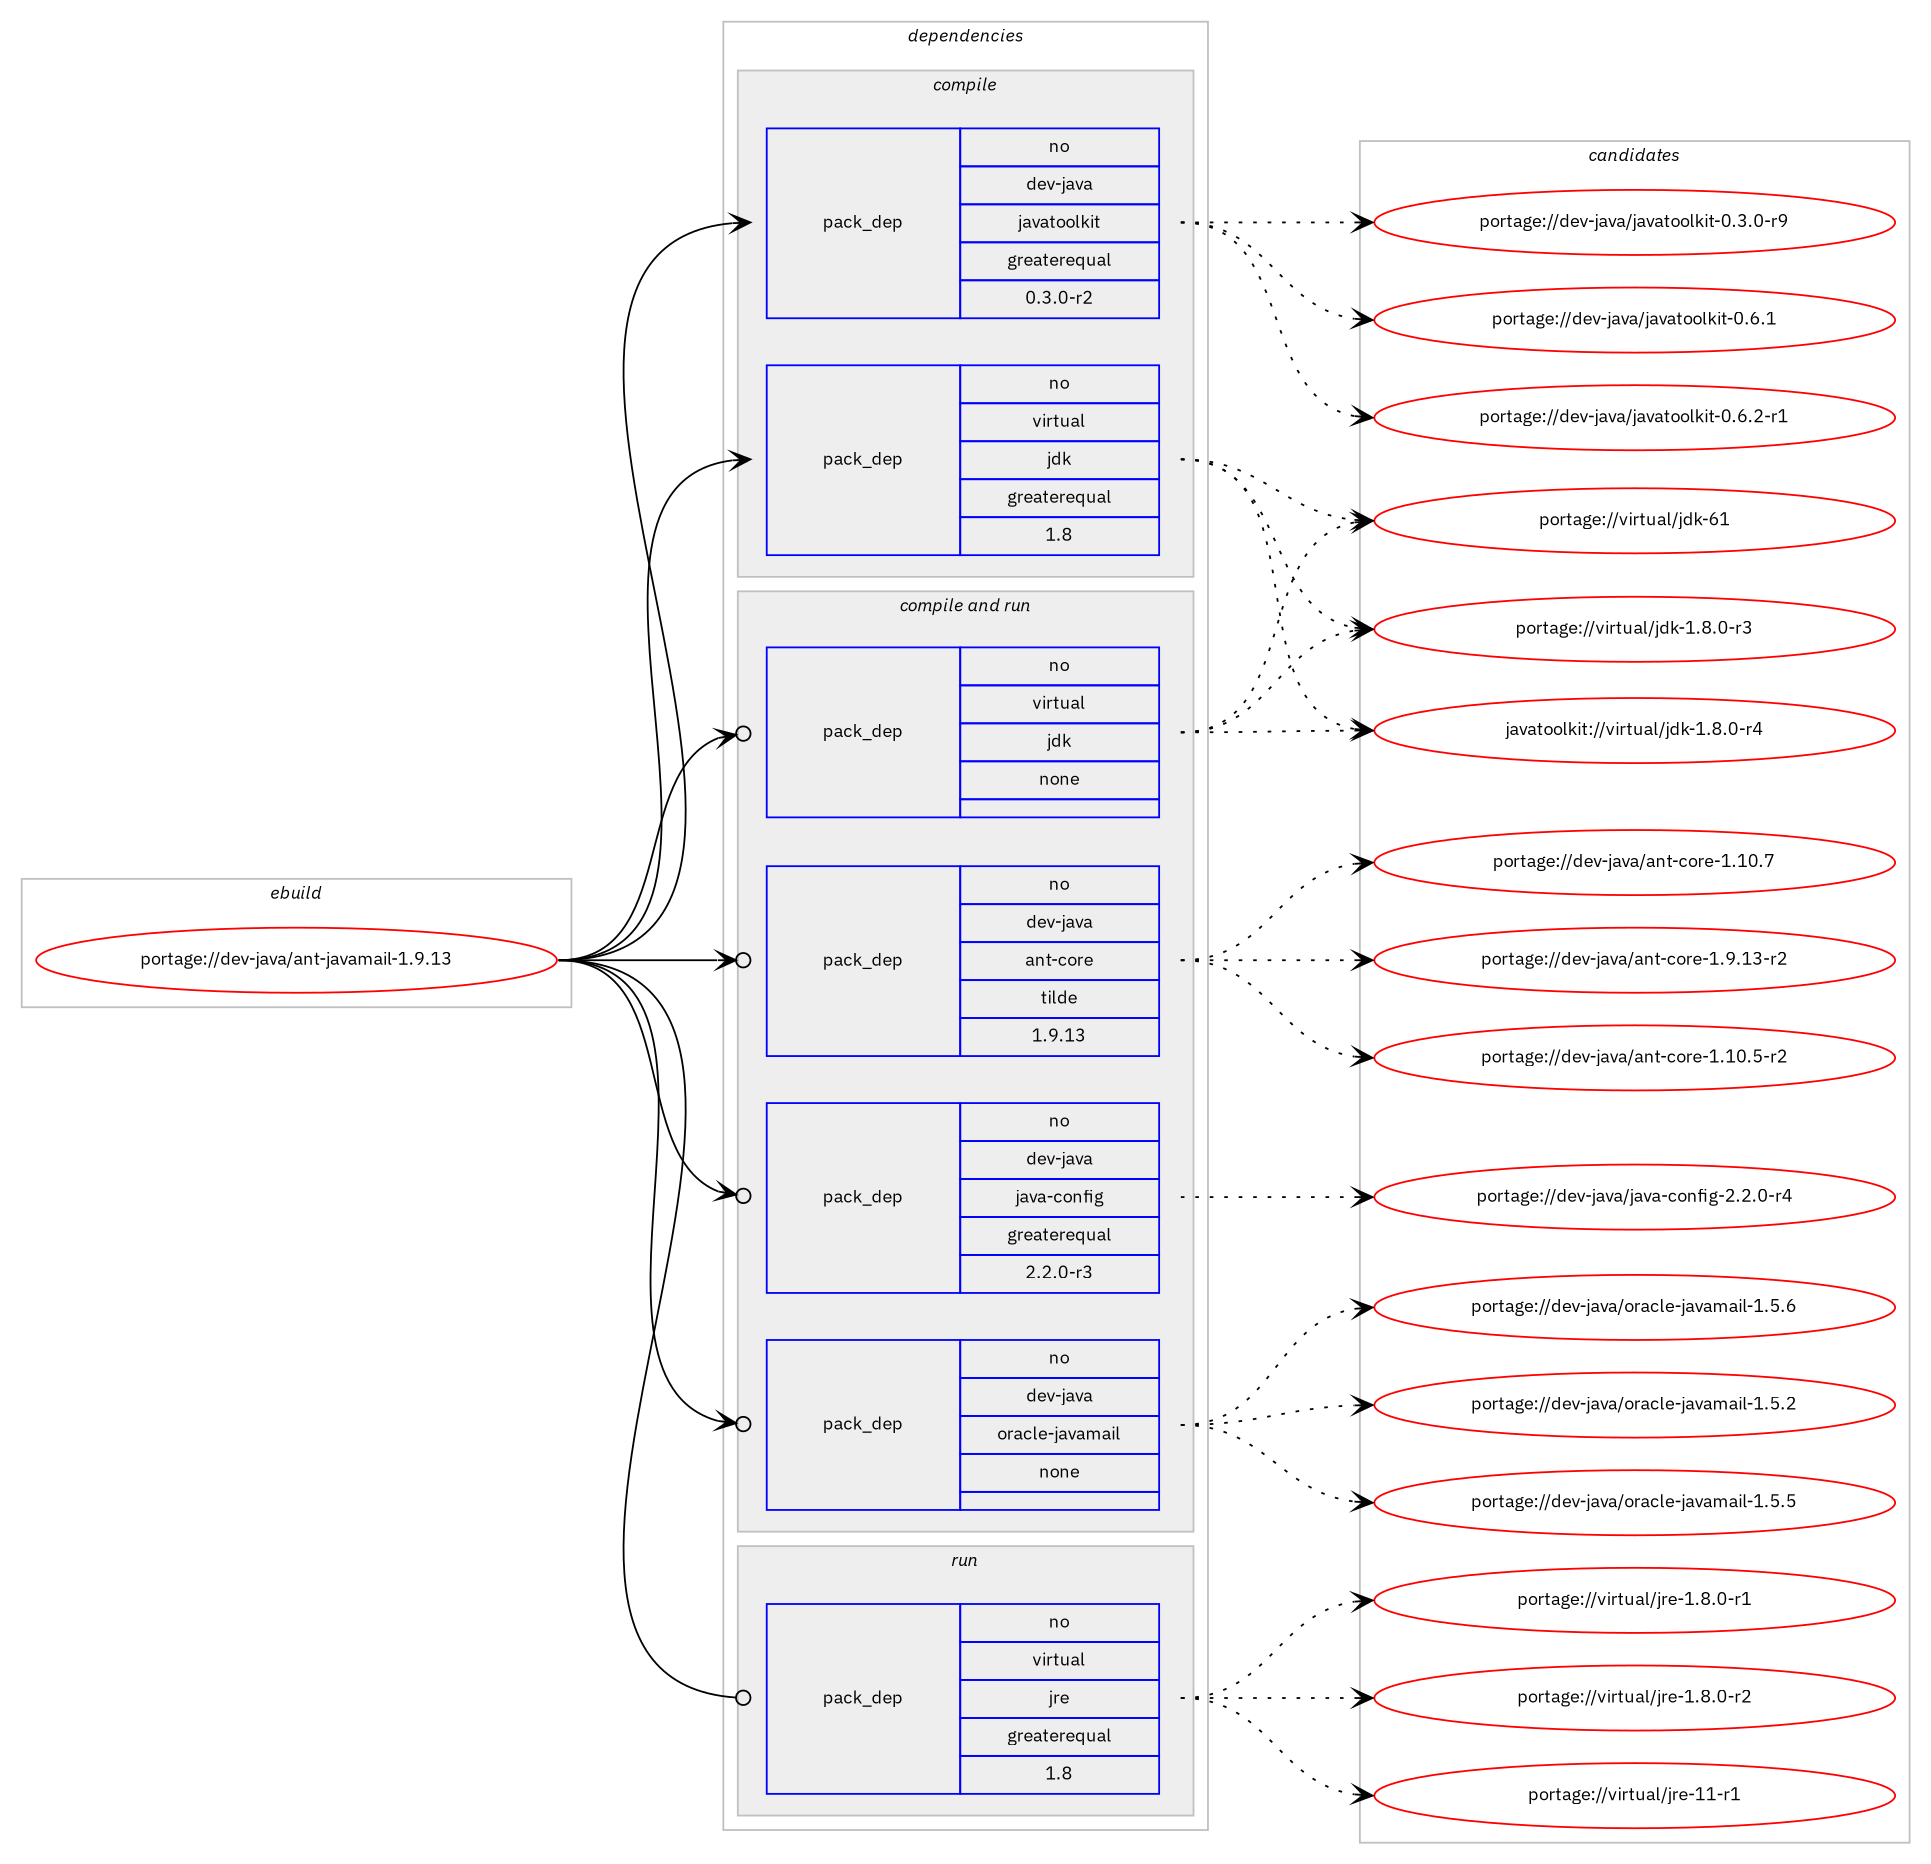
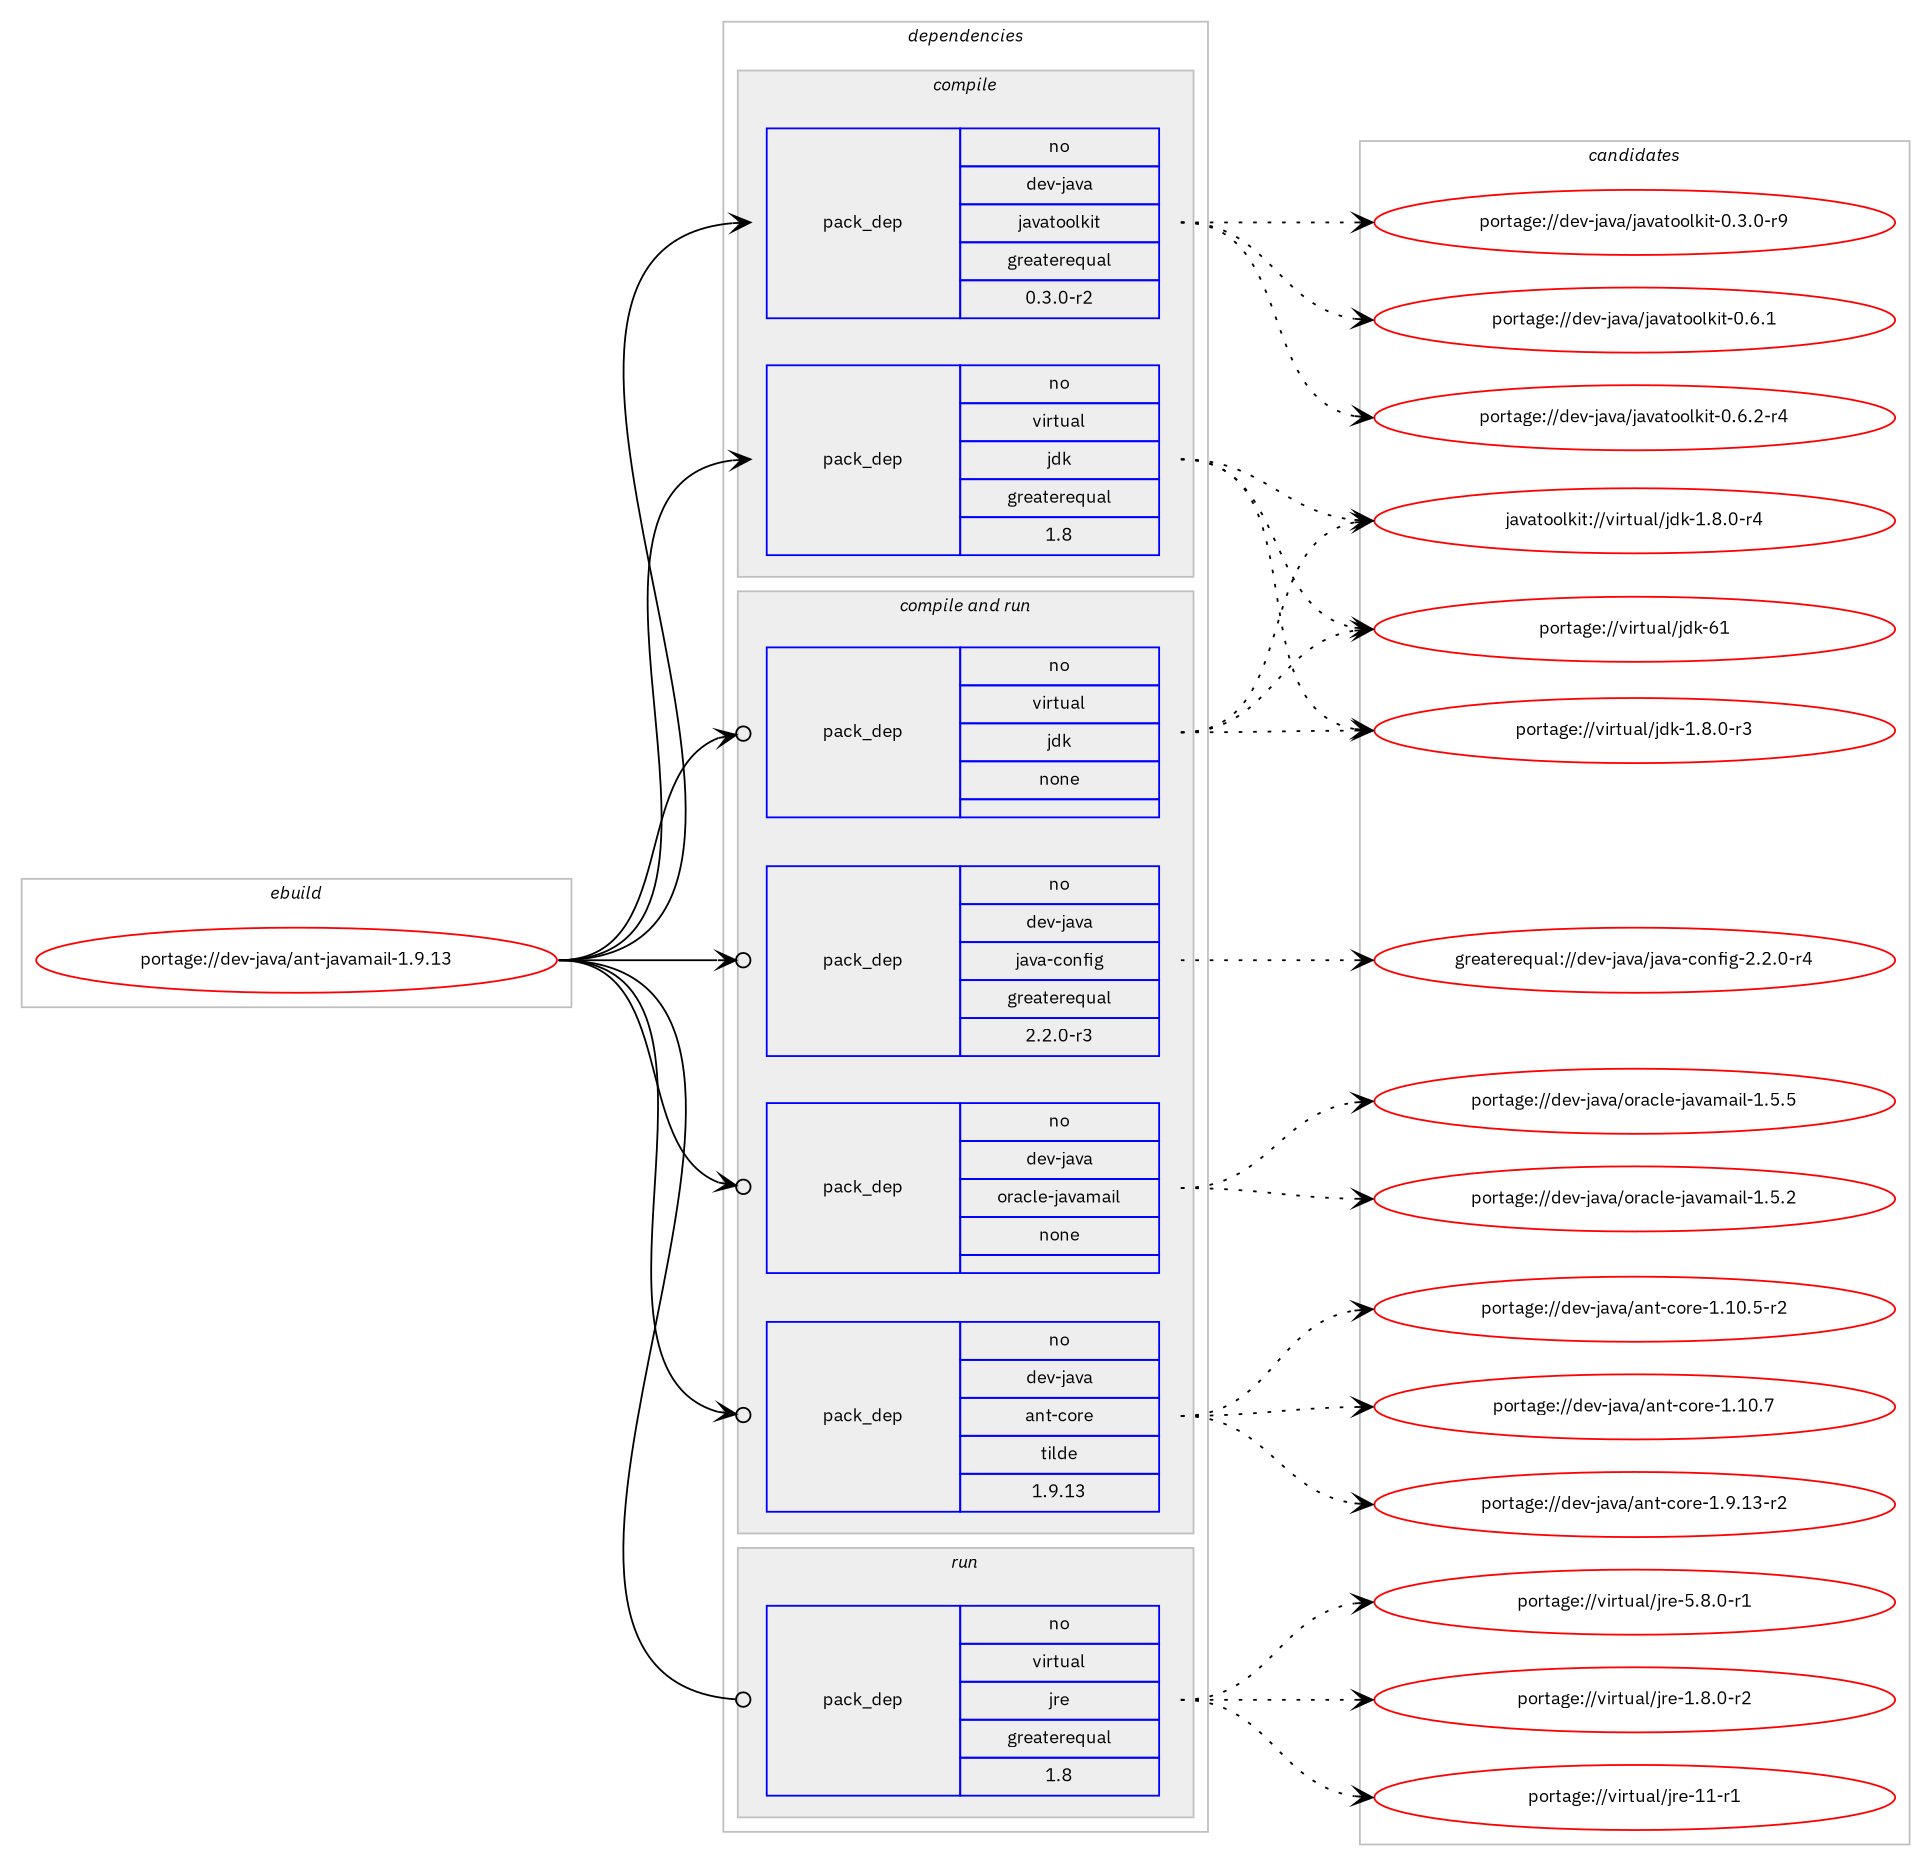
(1635, 418) -> (1635, 418)
(1635, 1197) -> (1635, 960)
(1635, 1307) -> none
(1635, 1600) -> (1635, 1602)
